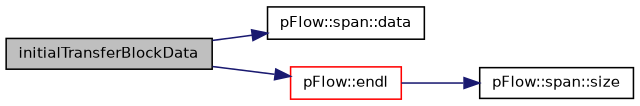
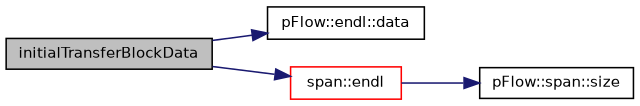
(346, 23) -> (346, 23)
(346, 83) -> (346, 83)
